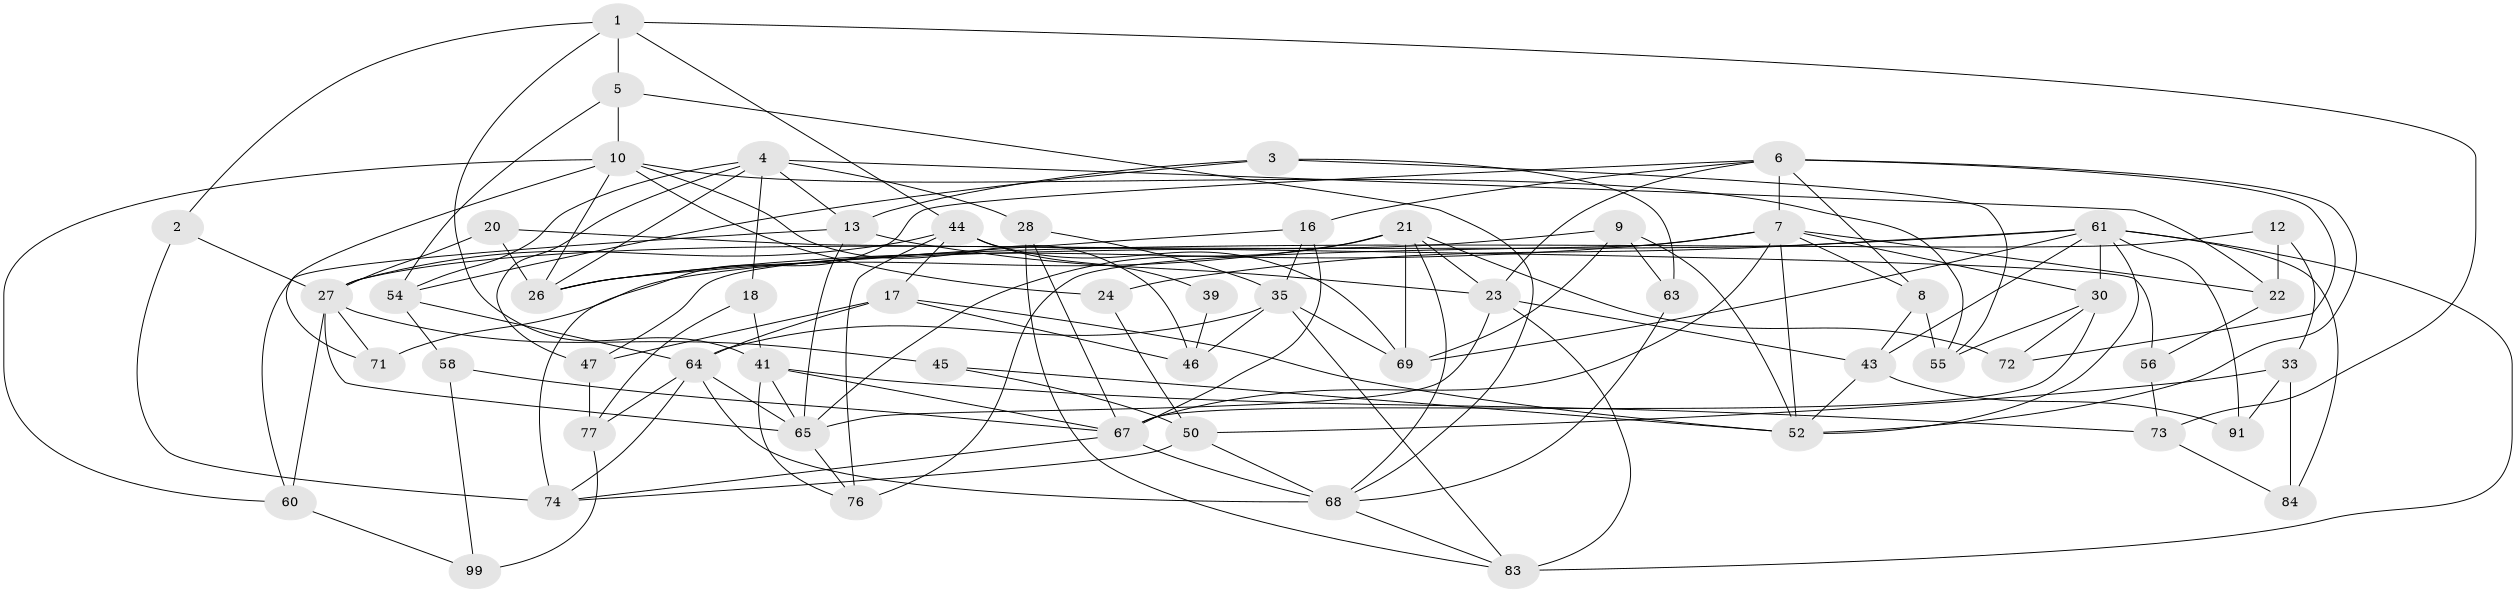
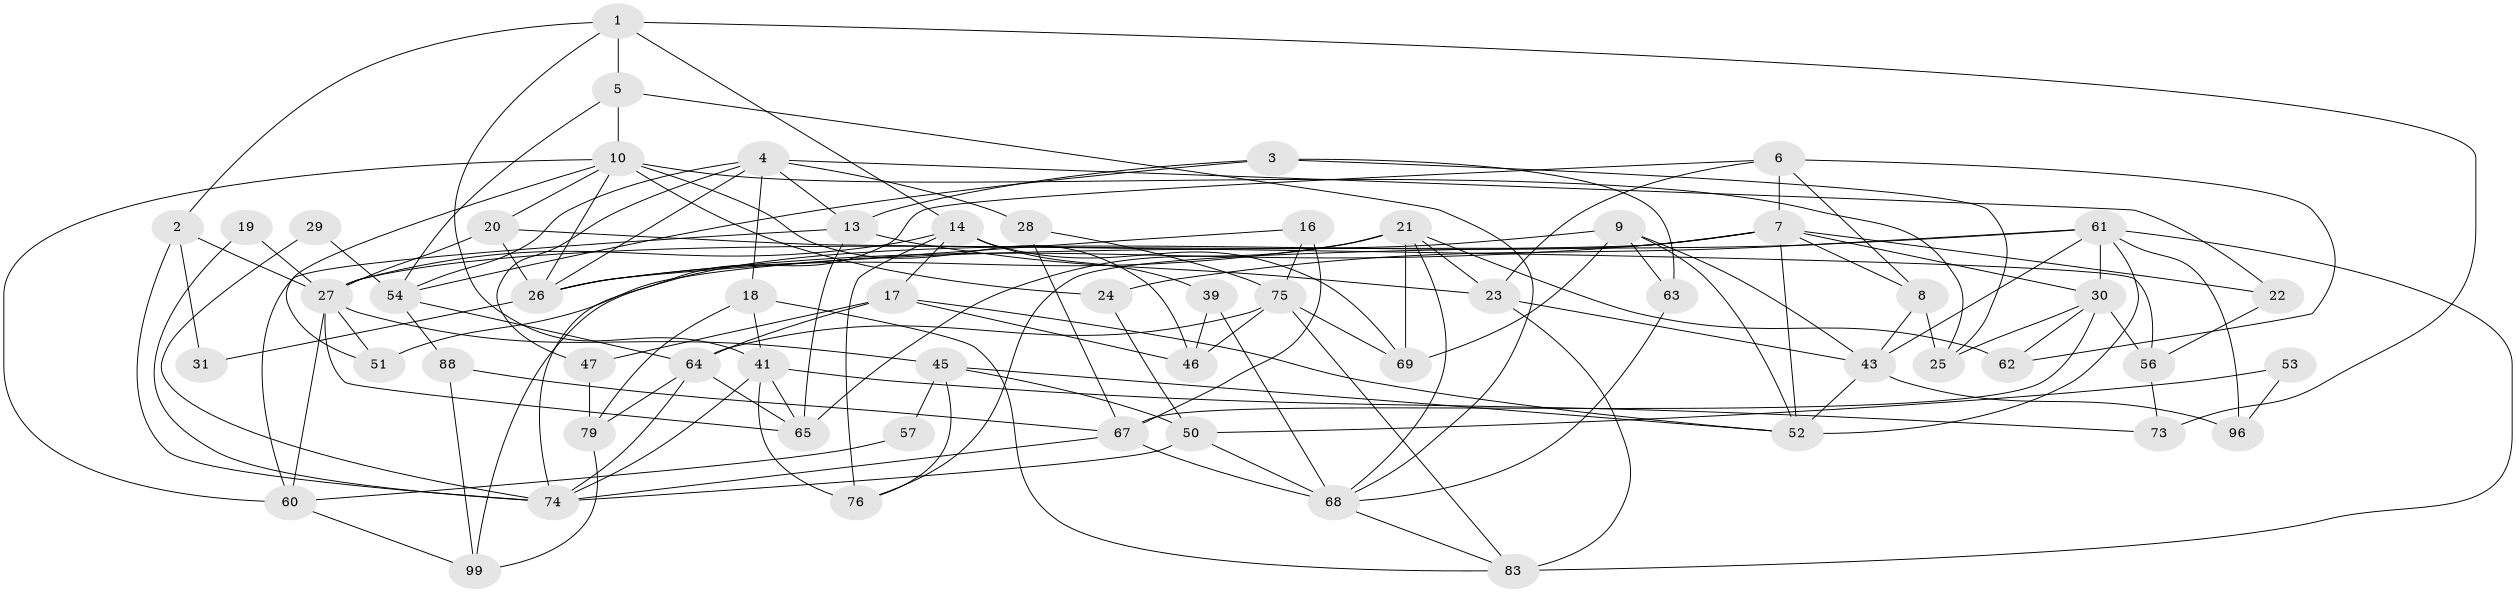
none -> (556, 193)
(1478, 193) -> none
none -> (247, 227)
none -> (315, 227)
(957, 227) -> (957, 227)
(2278, 227) -> none
(2356, 261) -> none
none -> (1752, 287)
(1280, 296) -> (1280, 296)
(1755, 304) -> none
none -> (2128, 335)
none -> (202, 365)
(379, 365) -> (379, 365)
(448, 365) -> (448, 365)
(1939, 365) -> (1939, 365)
(2008, 365) -> (2008, 365)
(2290, 365) -> (2290, 365)
(1478, 389) -> (1032, 247)
(943, 399) -> (666, 443)
(1159, 408) -> none
(590, 434) -> (590, 434)
none -> (909, 434)
(2238, 434) -> (2238, 434)
(825, 463) -> (945, 448)
(988, 491) -> (1262, 382)
(1161, 491) -> (1073, 527)
(2290, 503) -> none
